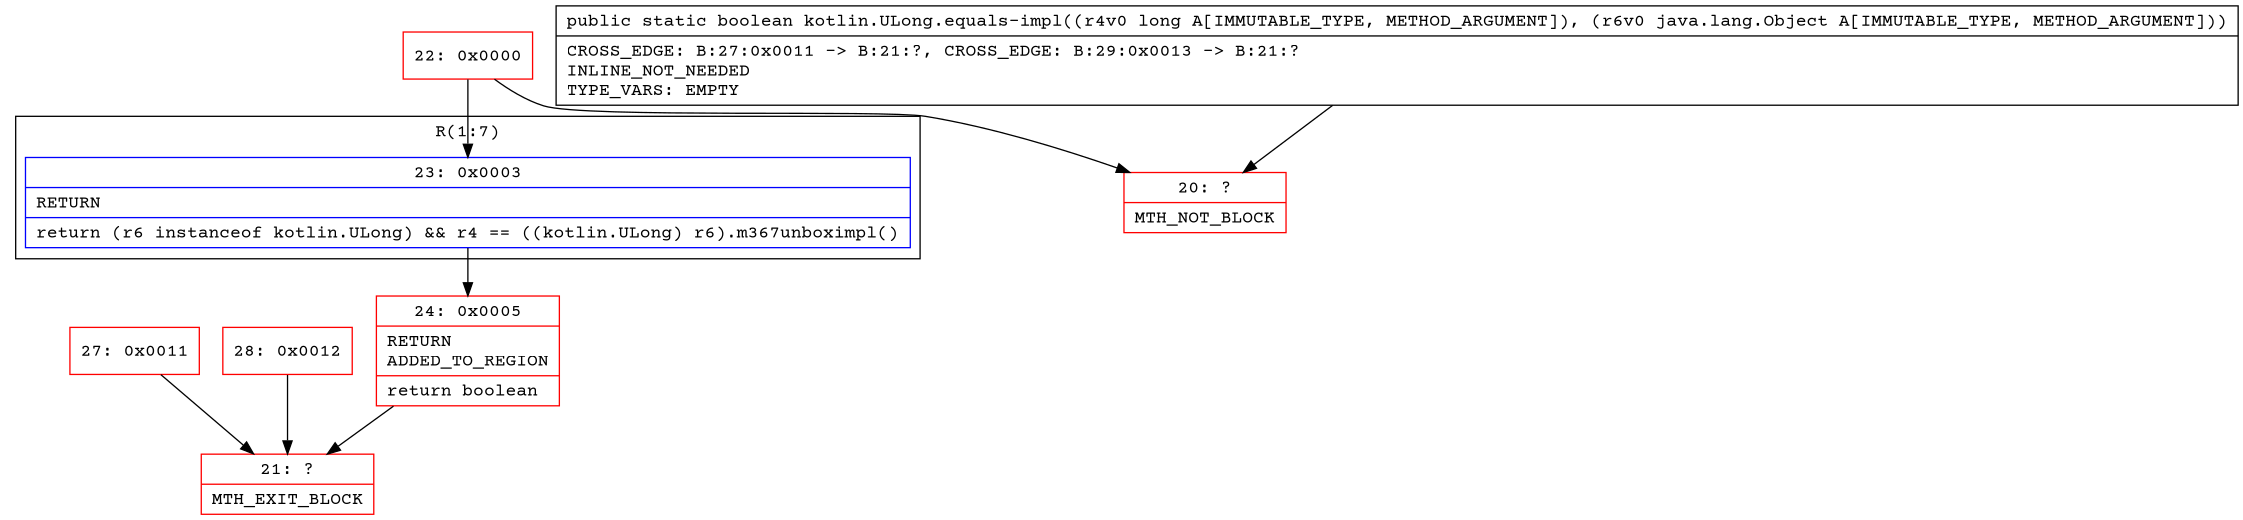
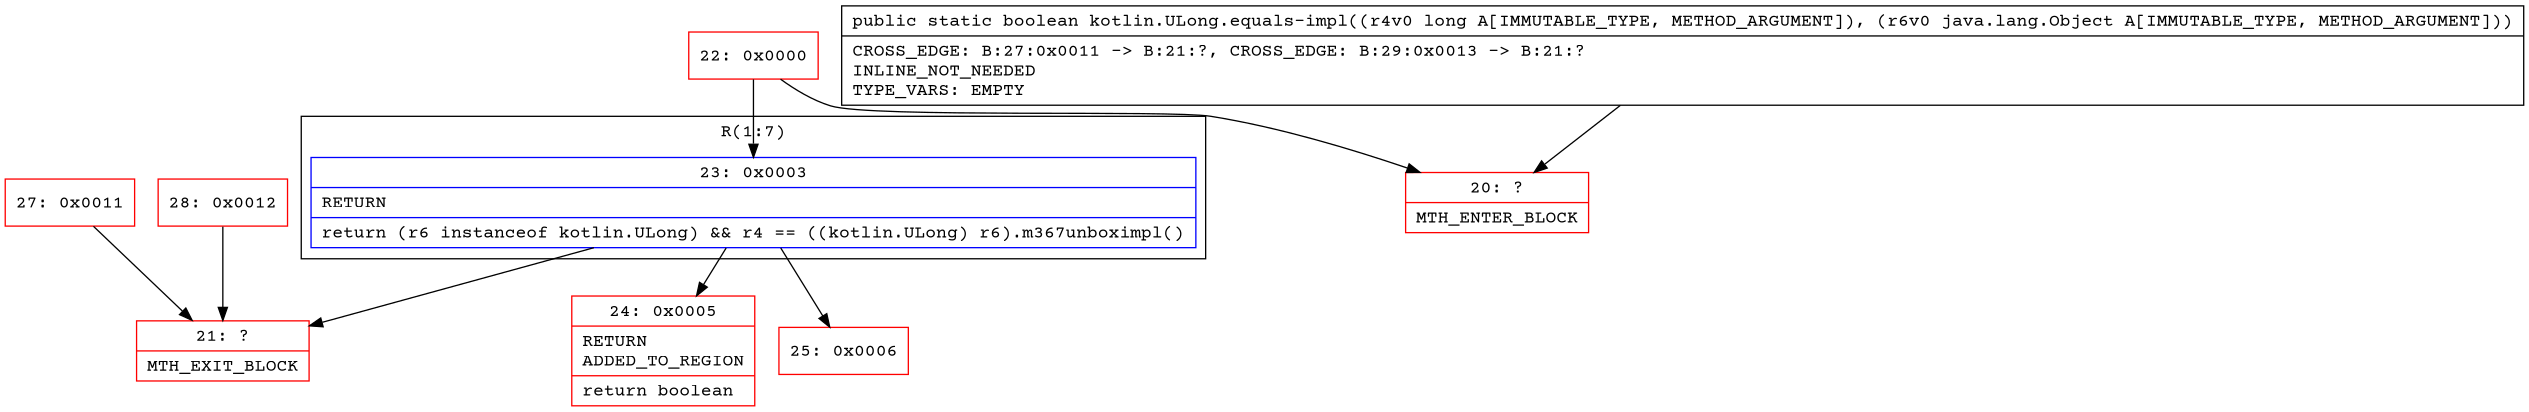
(1205, 217) -> (1497, 217)
none -> (844, 351)
(366, 426) -> (458, 285)
